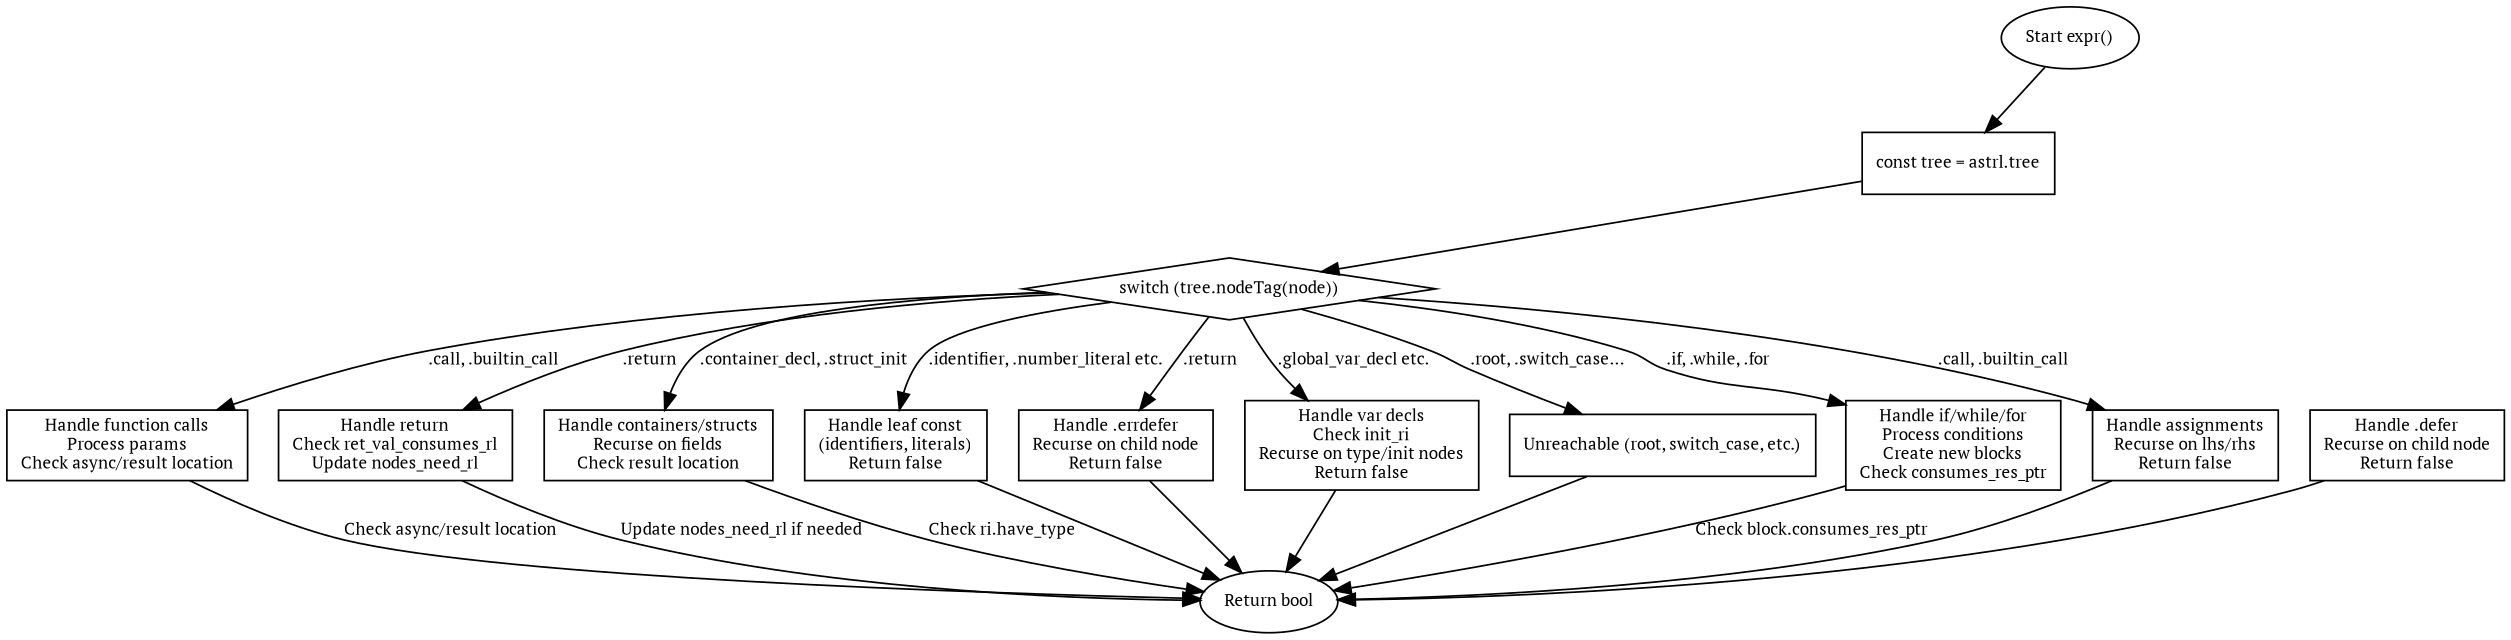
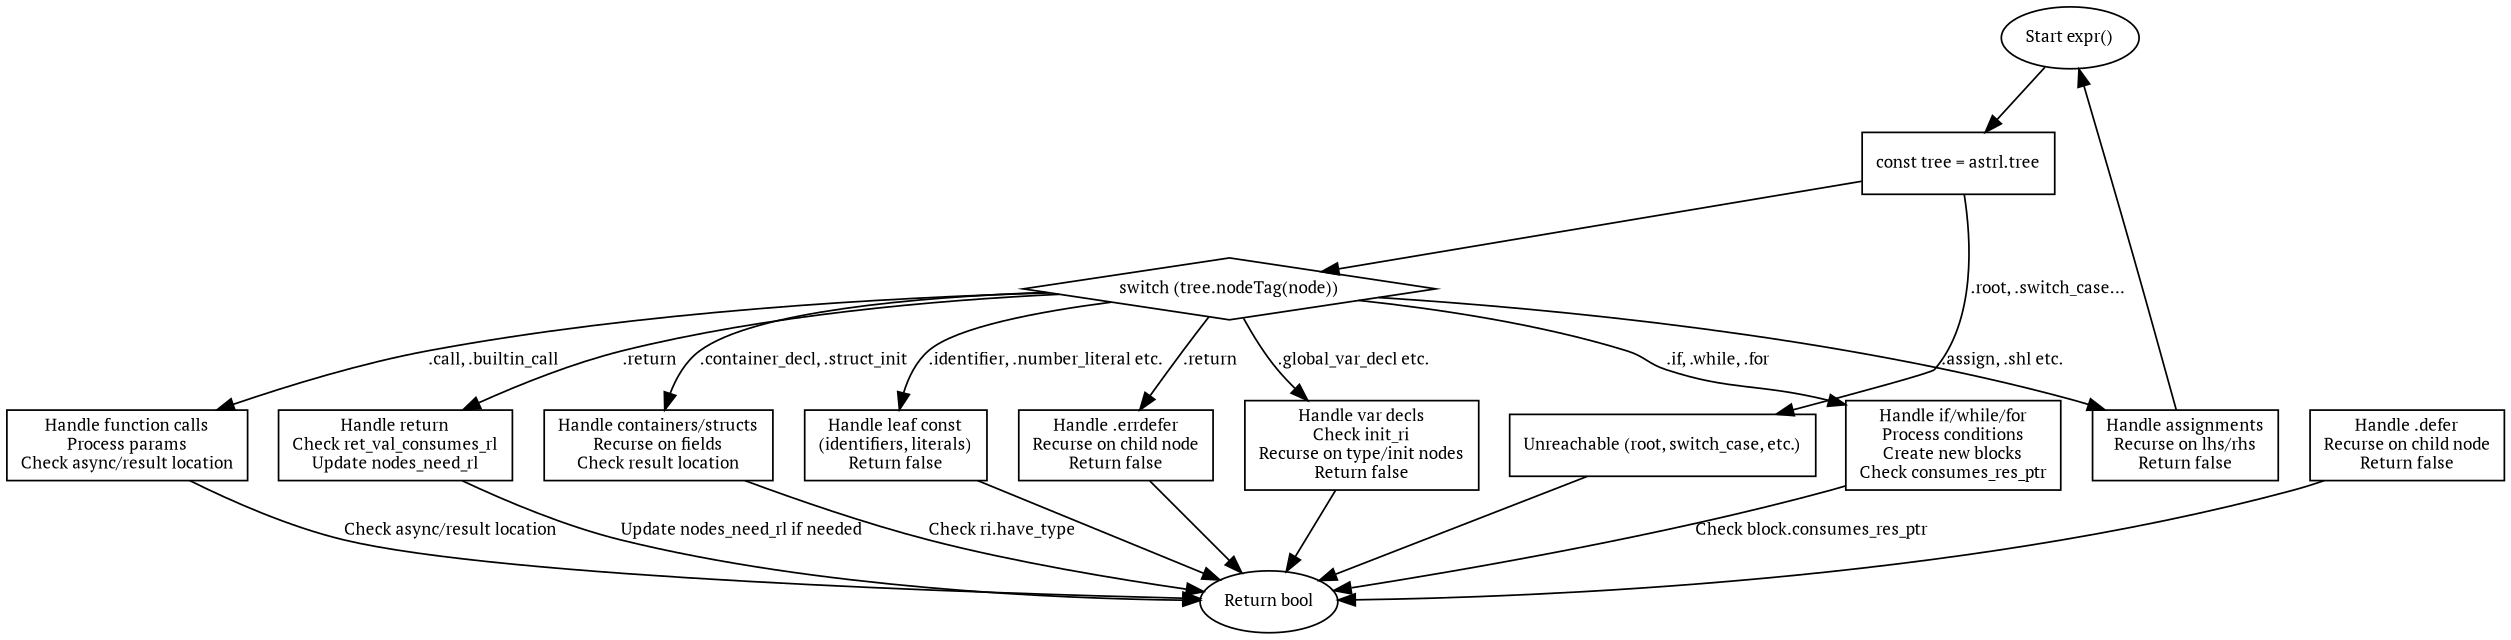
(1435, 353) -> (1945, 355)
(2003, 360) -> (2003, 360)
(1816, 562) -> (2131, 248)
